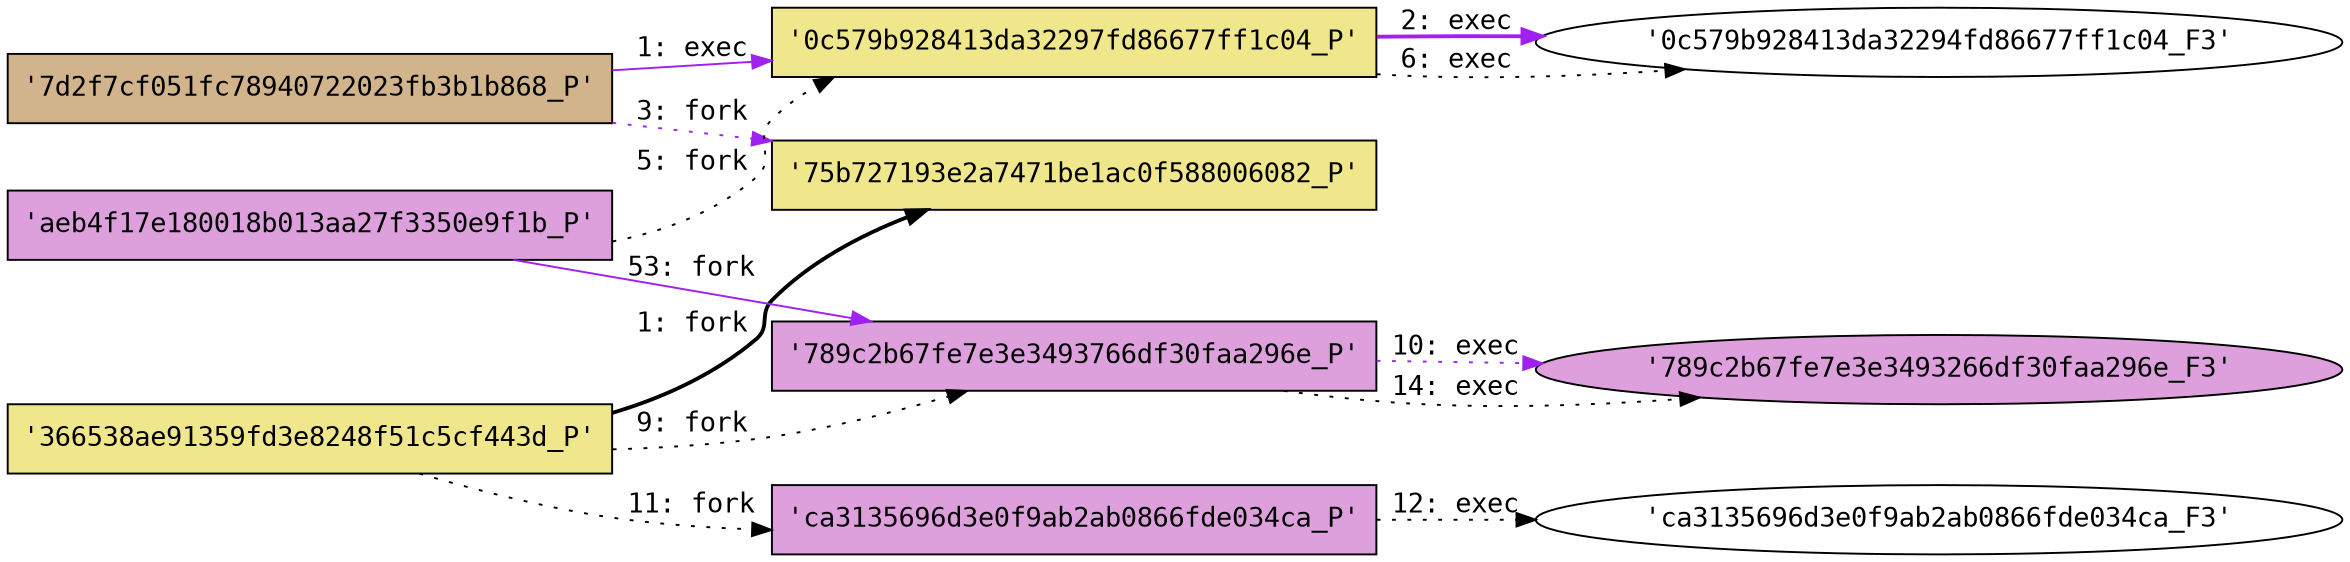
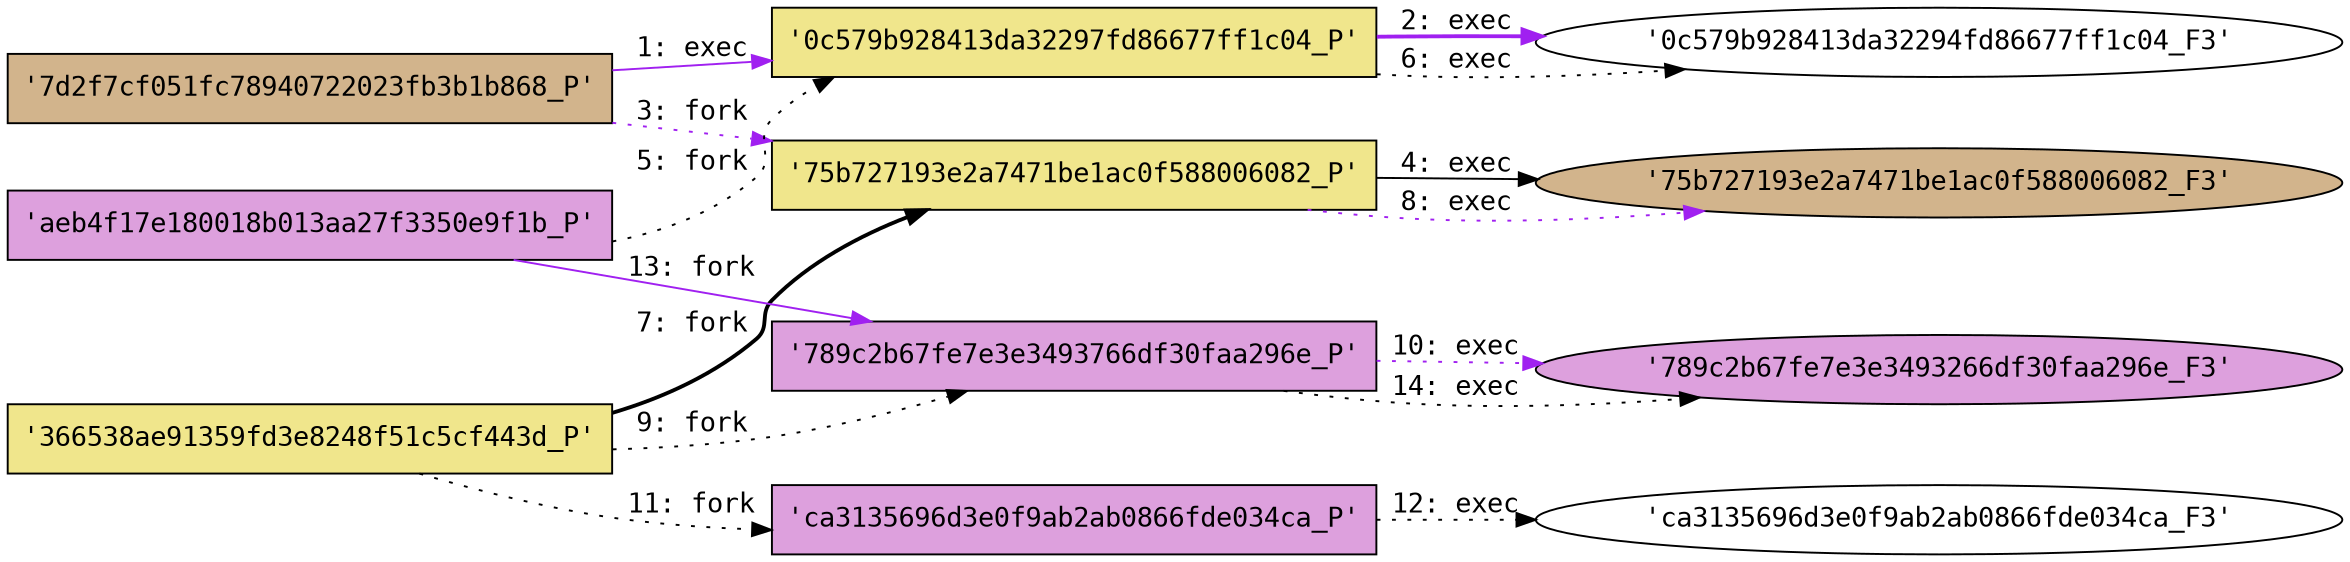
none -> (1939, 183)
(692, 269) -> (692, 269)
(692, 324) -> (692, 324)
